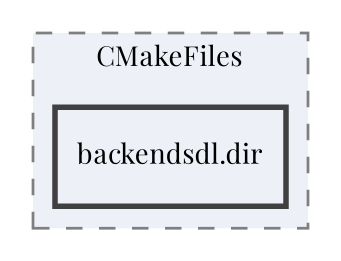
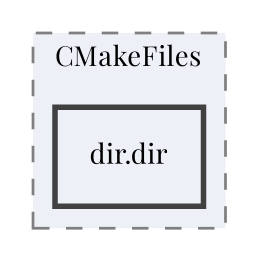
(170, 157) -> (129, 157)
